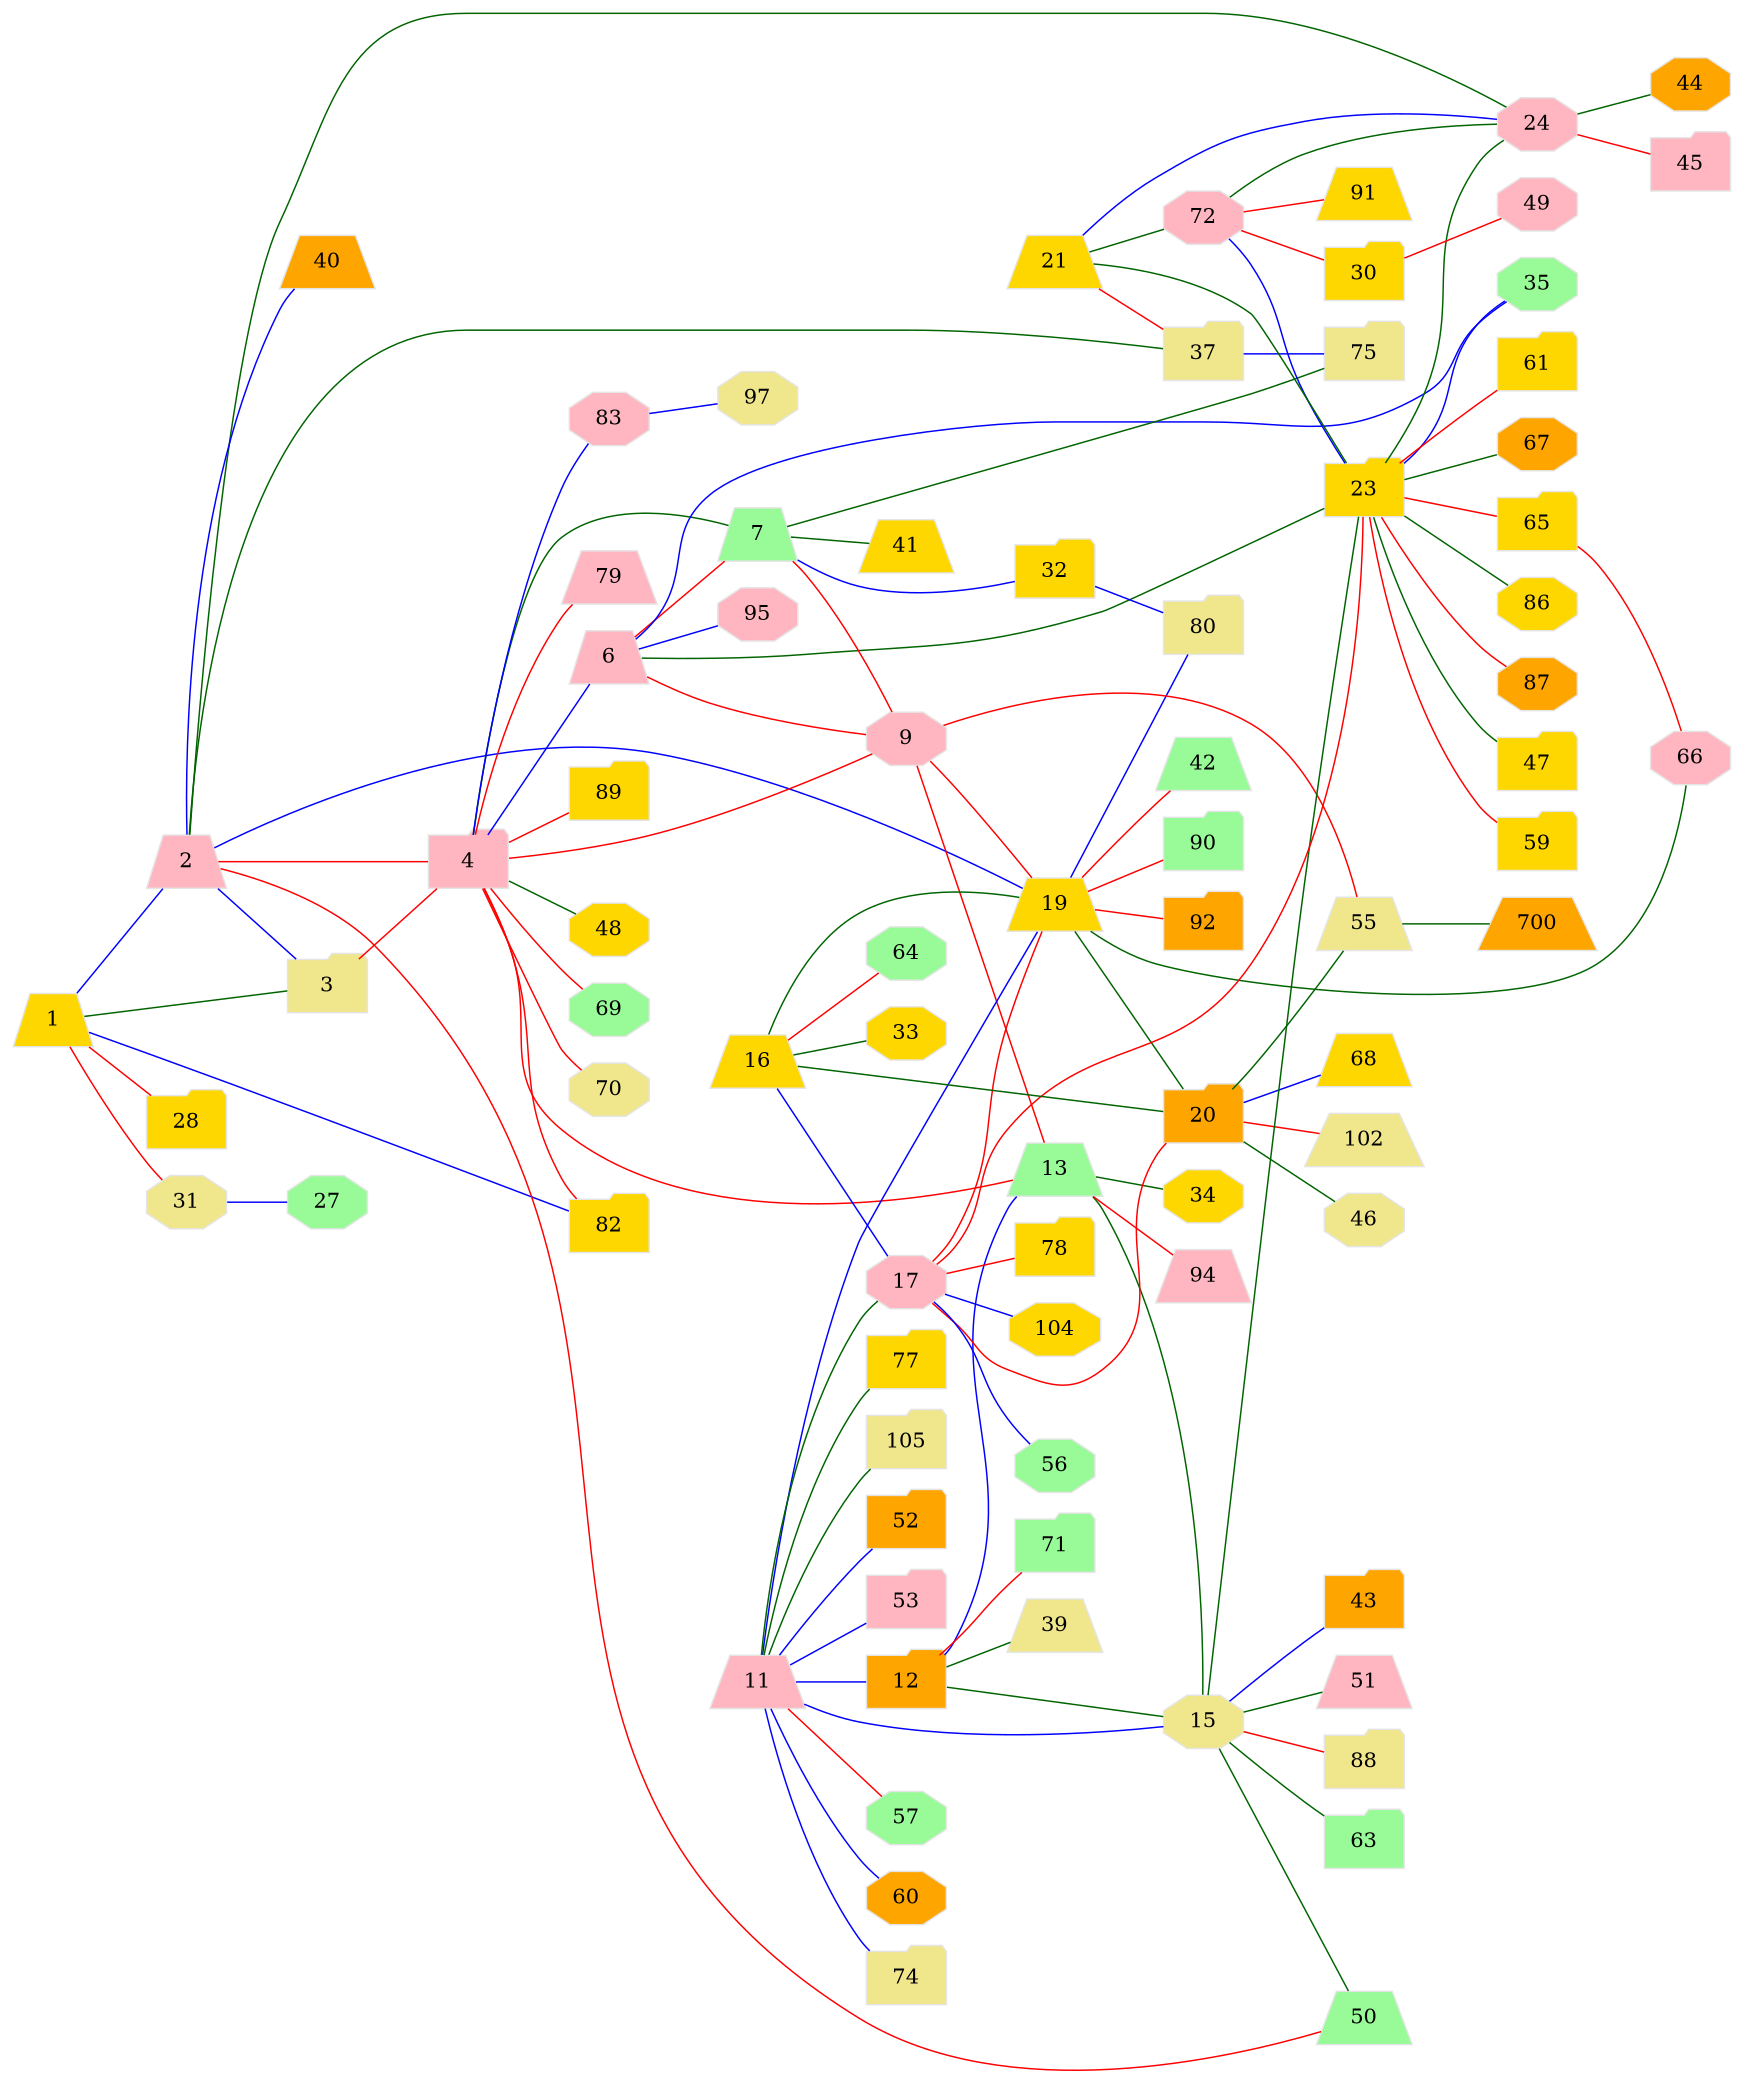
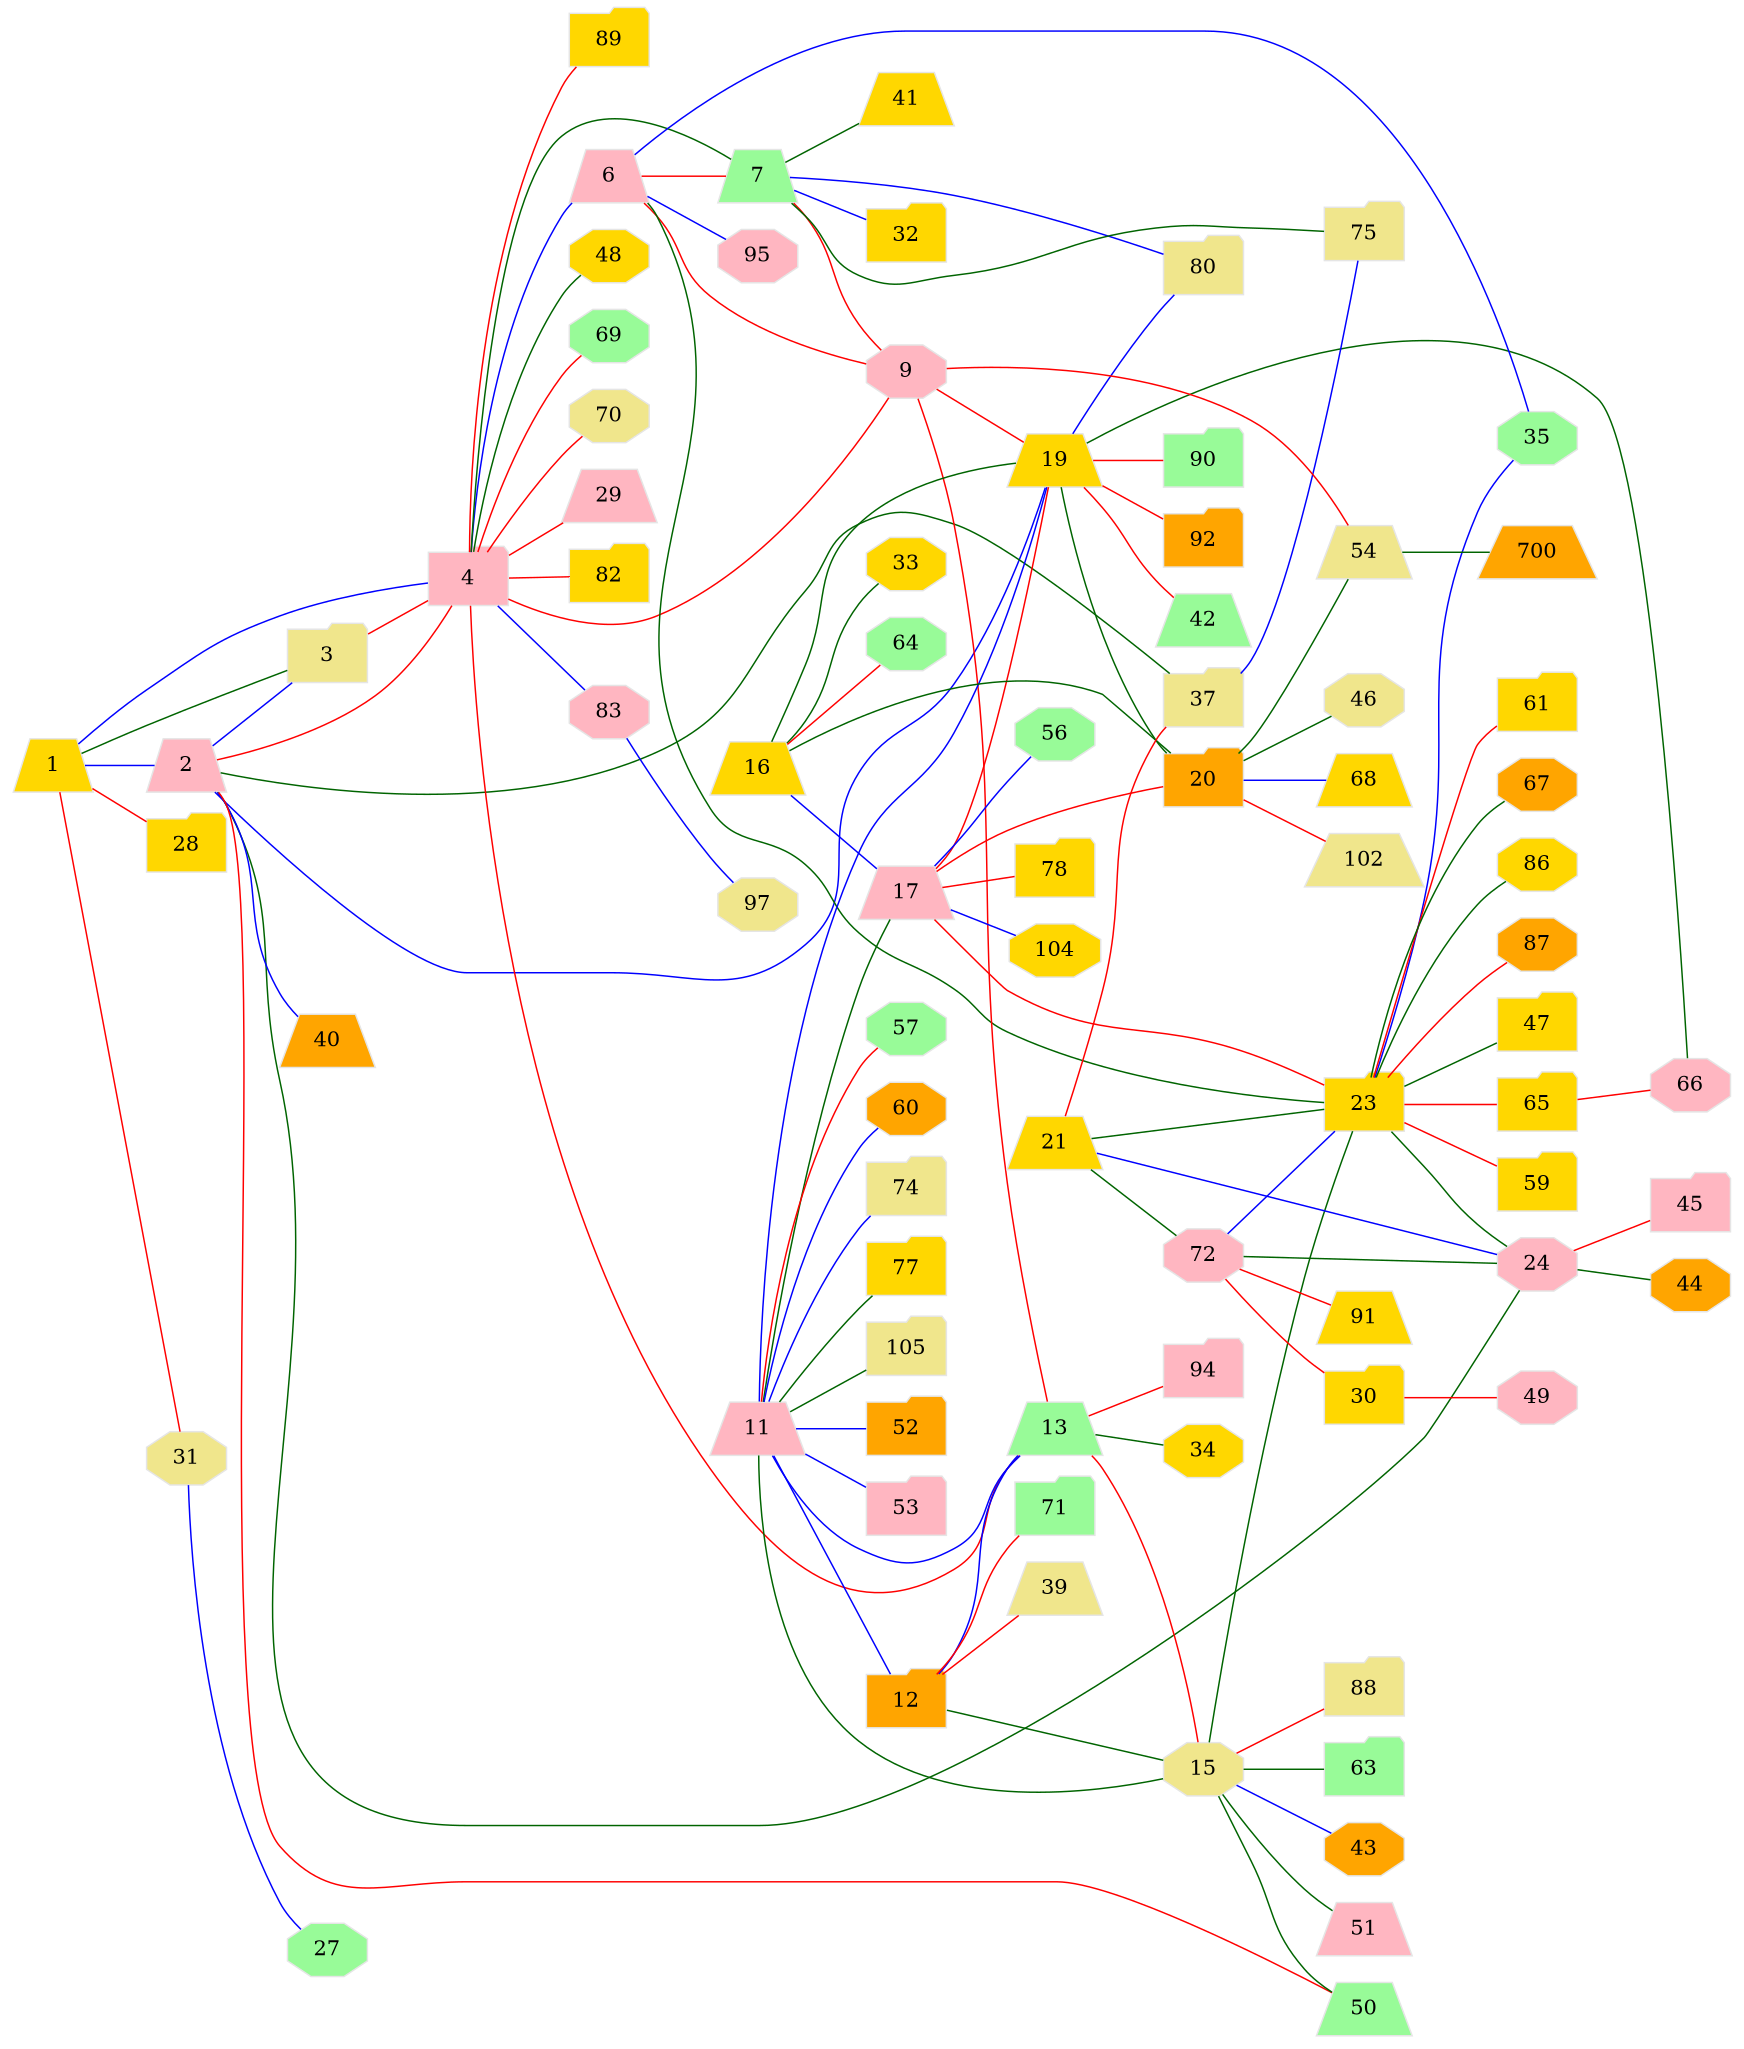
(609, 577) -> (609, 496)
(1117, 595) -> (980, 201)
(1364, 924) -> (1364, 552)
(329, 1121) -> (239, 632)
(1204, 1276) -> (1204, 1371)
(906, 1282) -> (906, 893)
(1181, 1438) -> (1161, 1593)
none -> (900, 1562)
(1364, 1602) -> (1364, 1849)
(979, 1655) -> (981, 1645)
(982, 1734) -> (860, 1742)
